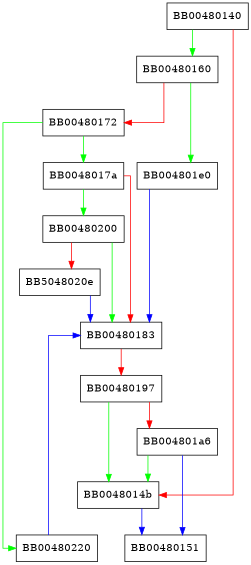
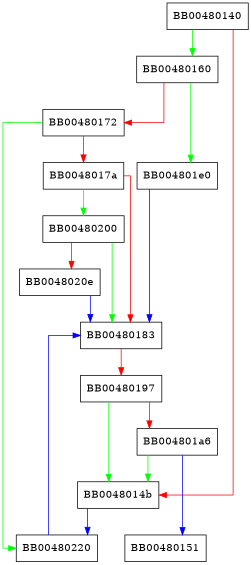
(83, 145) -> (83, 145)
(60, 282) -> (60, 282)
(142, 518) -> (88, 518)
